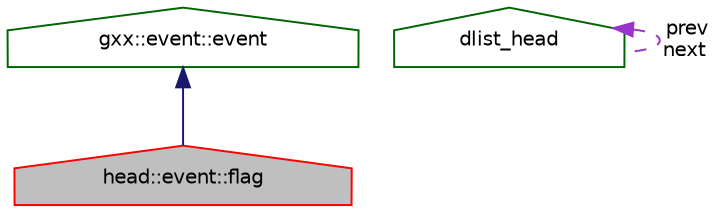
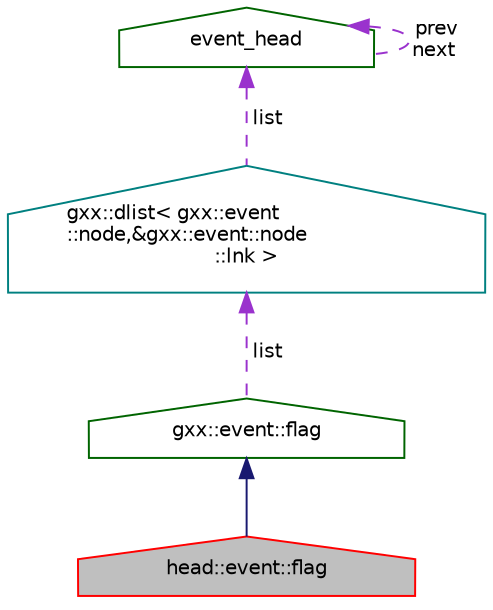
(183, 41) -> (247, 431)
(509, 41) -> (247, 41)
none -> (247, 236)
